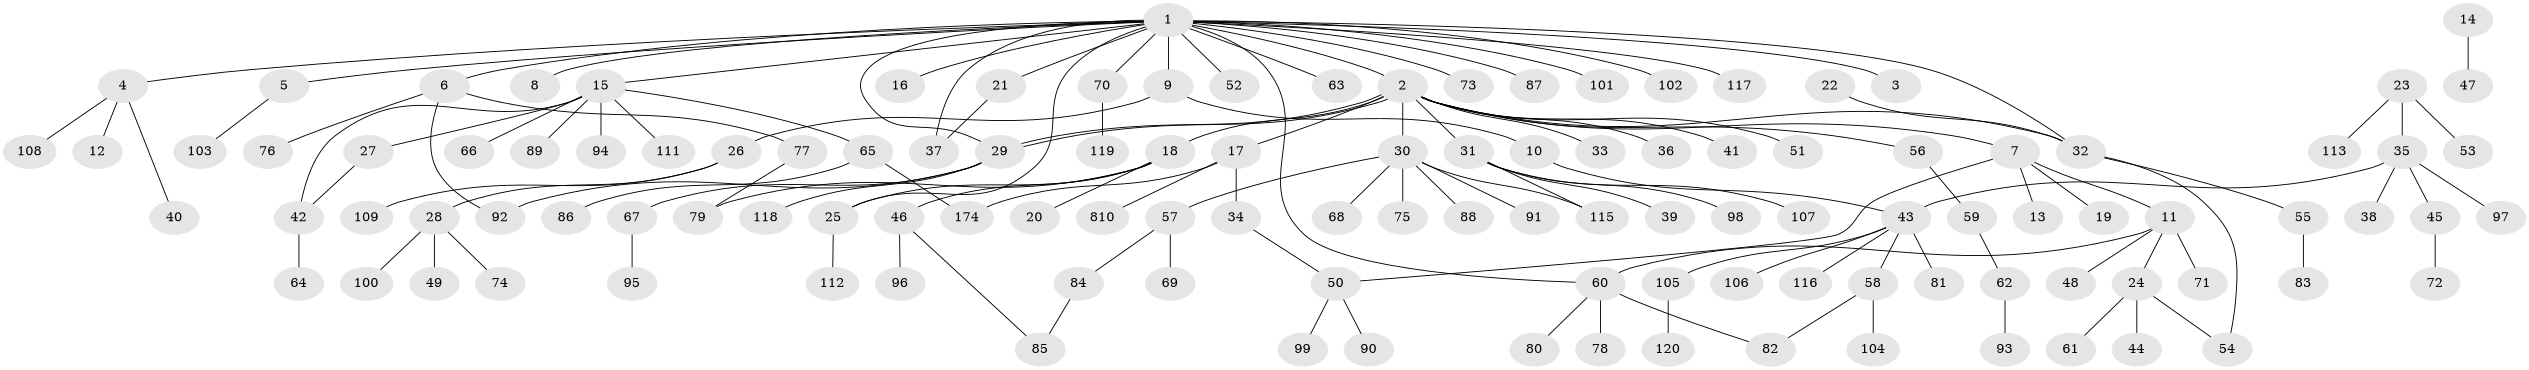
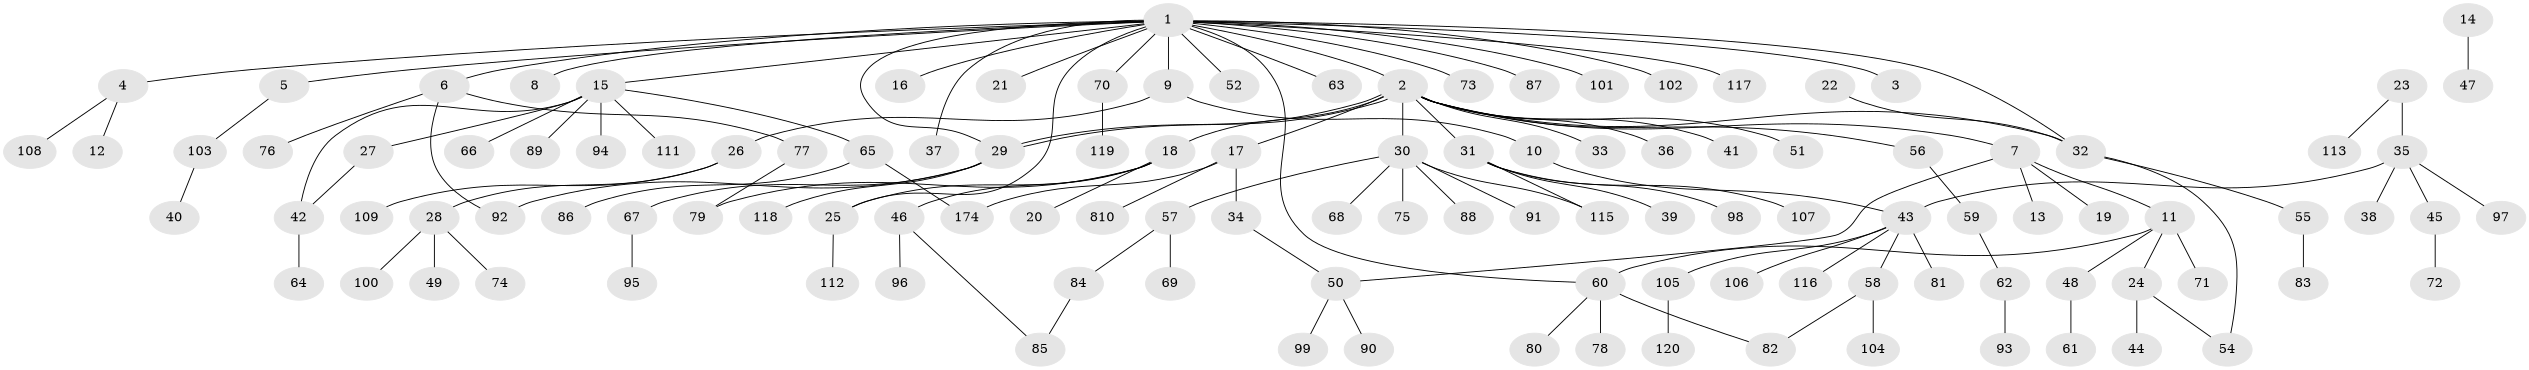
(973, 113) -> none
(149, 152) -> (187, 185)
(2468, 152) -> none
(2104, 317) -> (2071, 317)
